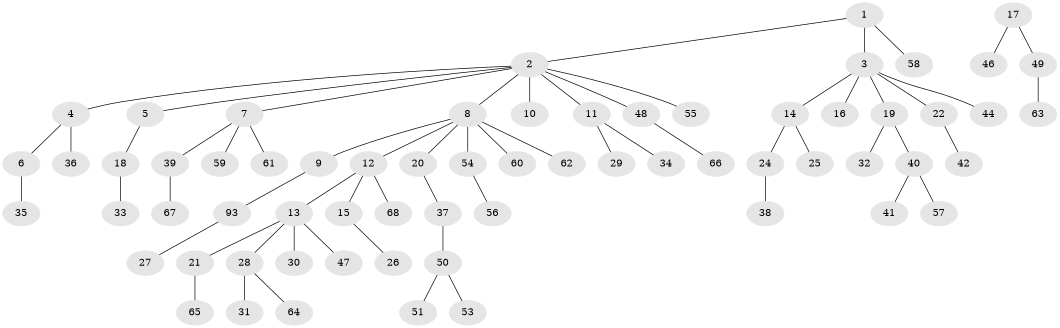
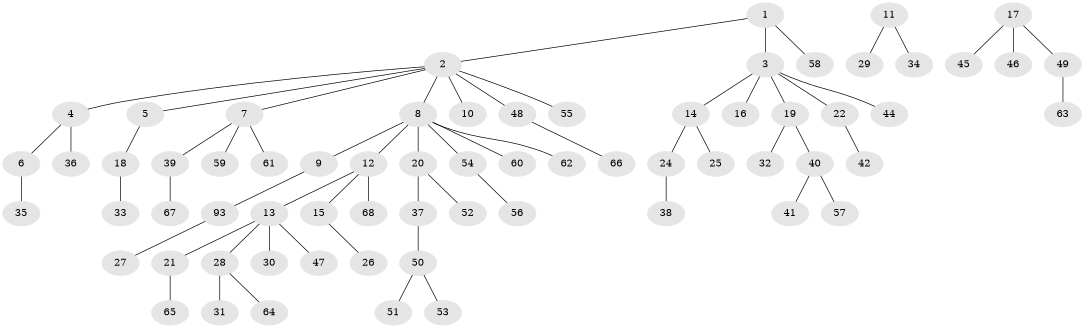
none -> (964, 65)
(561, 90) -> none
none -> (468, 214)
